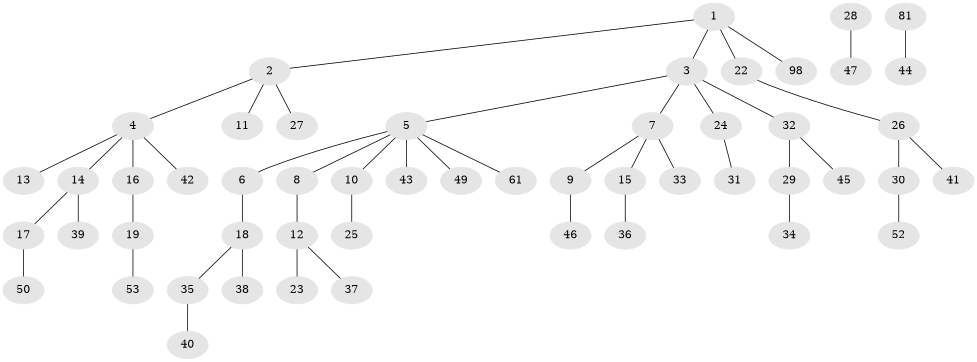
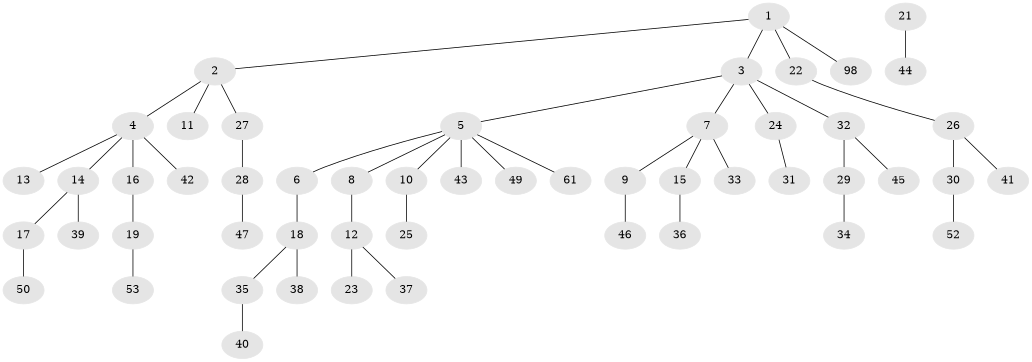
(906, 17) -> (906, 17)
none -> (242, 154)
